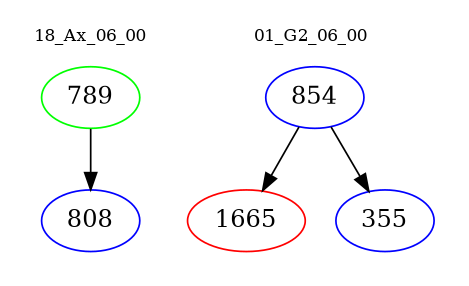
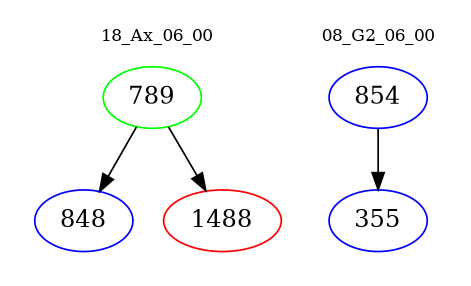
(311, 37) -> (379, 37)
(91, 221) -> (84, 221)
none -> (222, 221)
(246, 221) -> none
